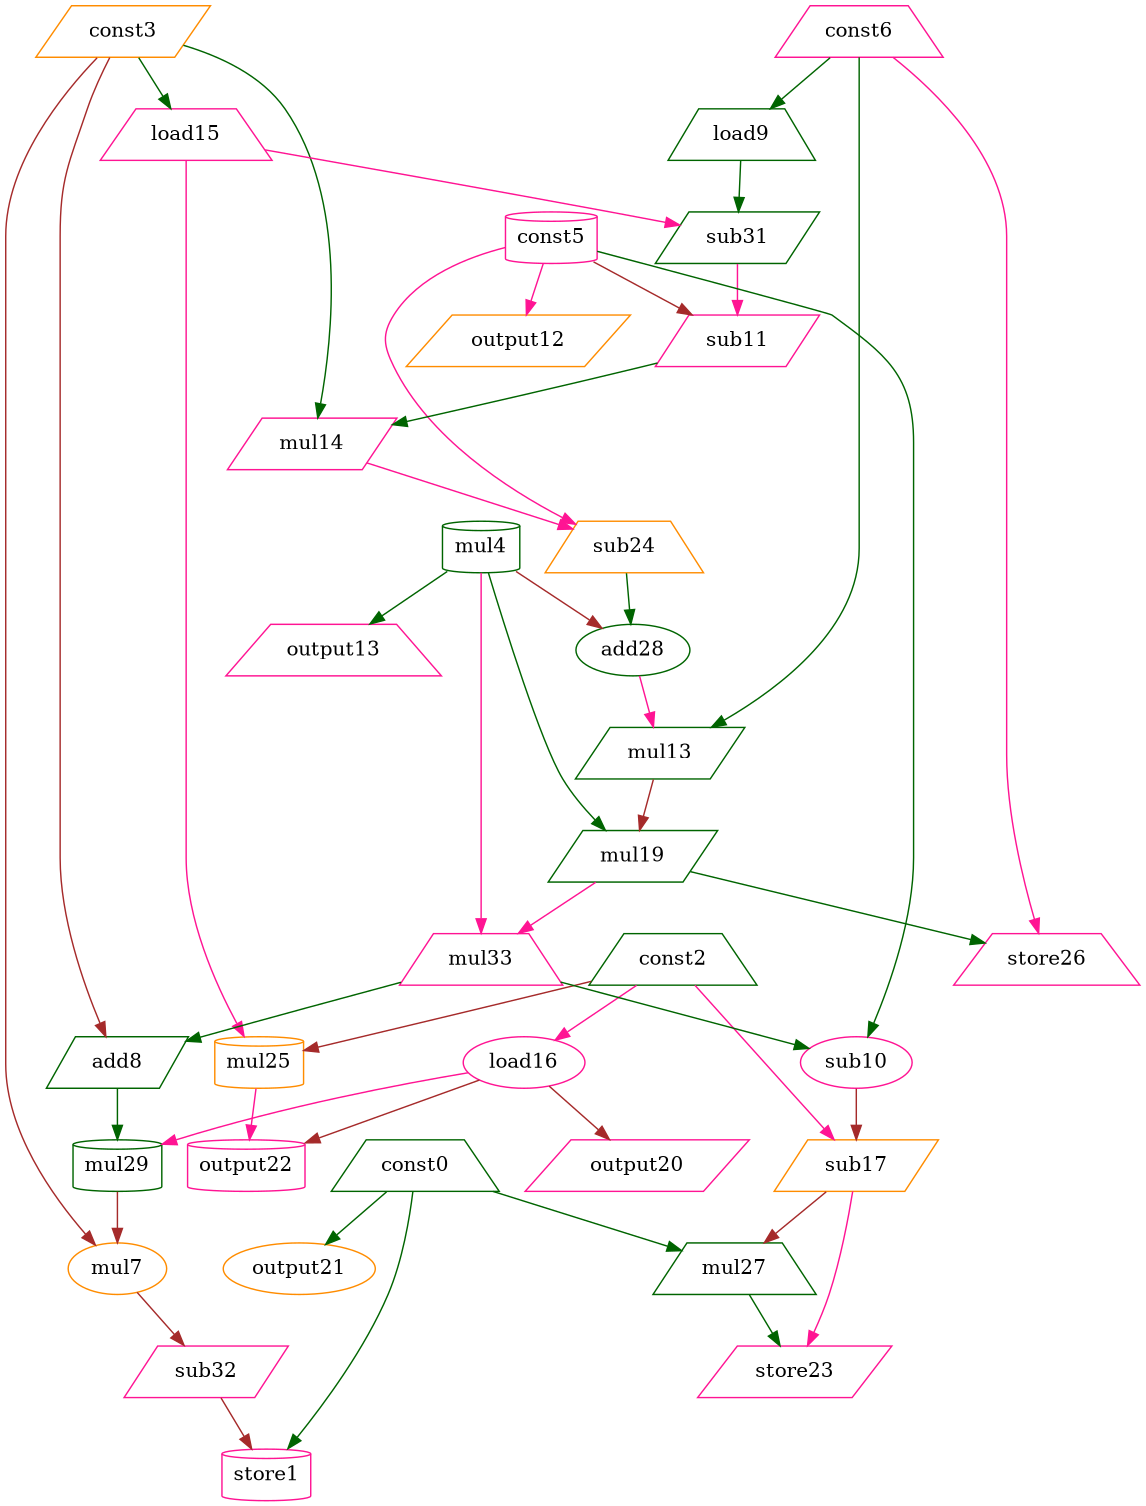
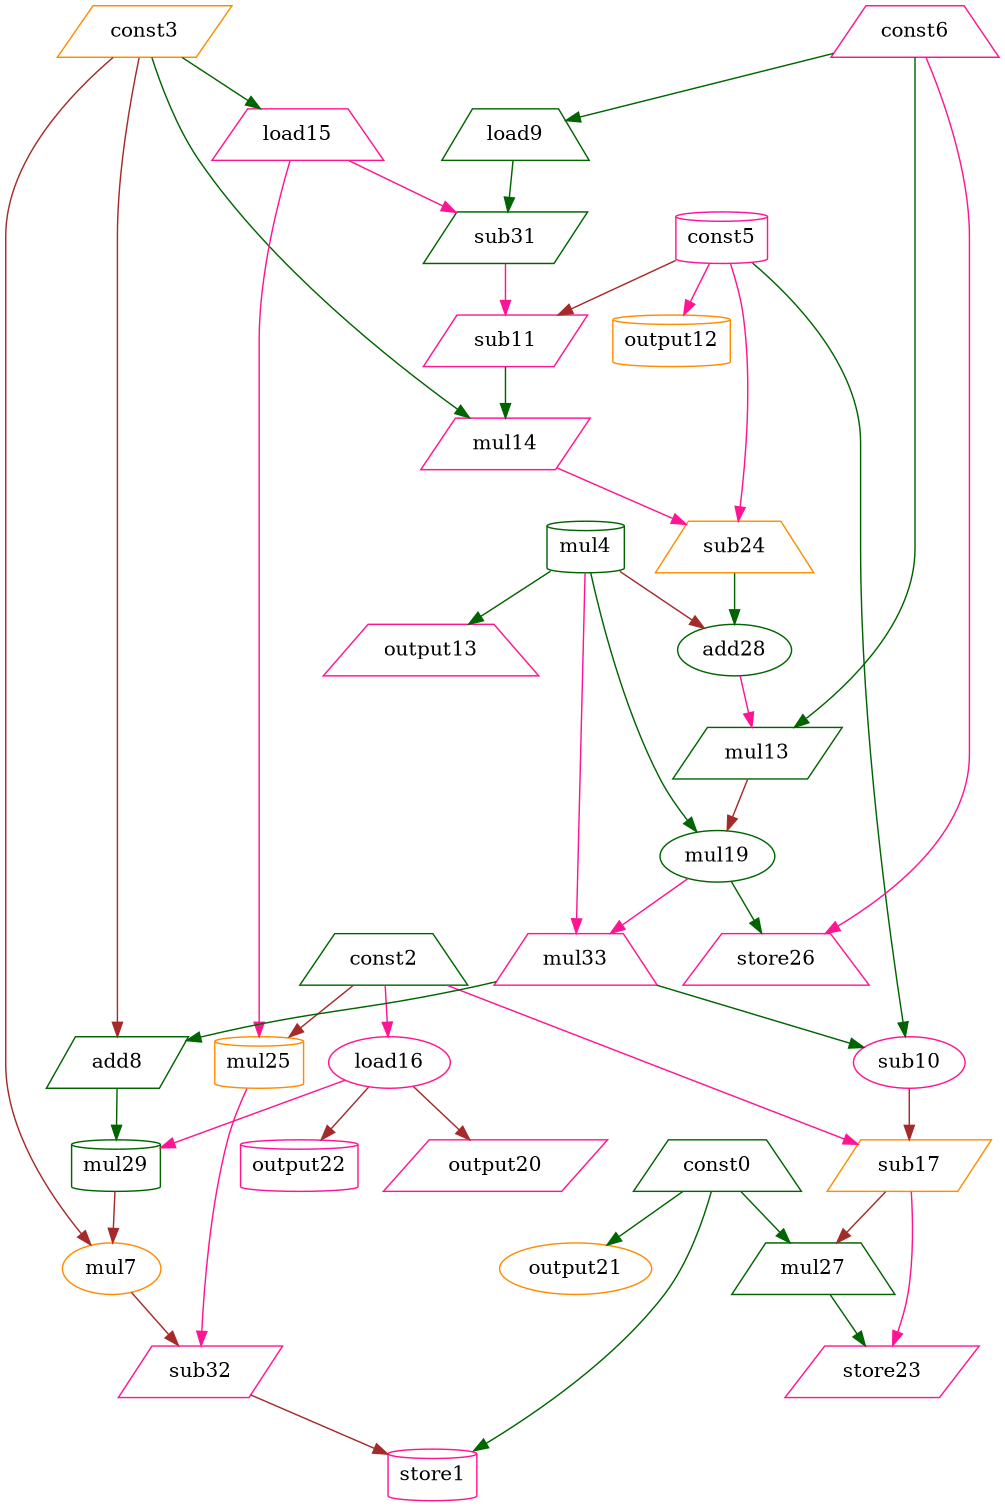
(518, 341) -> (672, 341)
(633, 856) -> (717, 856)
(254, 1107) -> (214, 1208)
